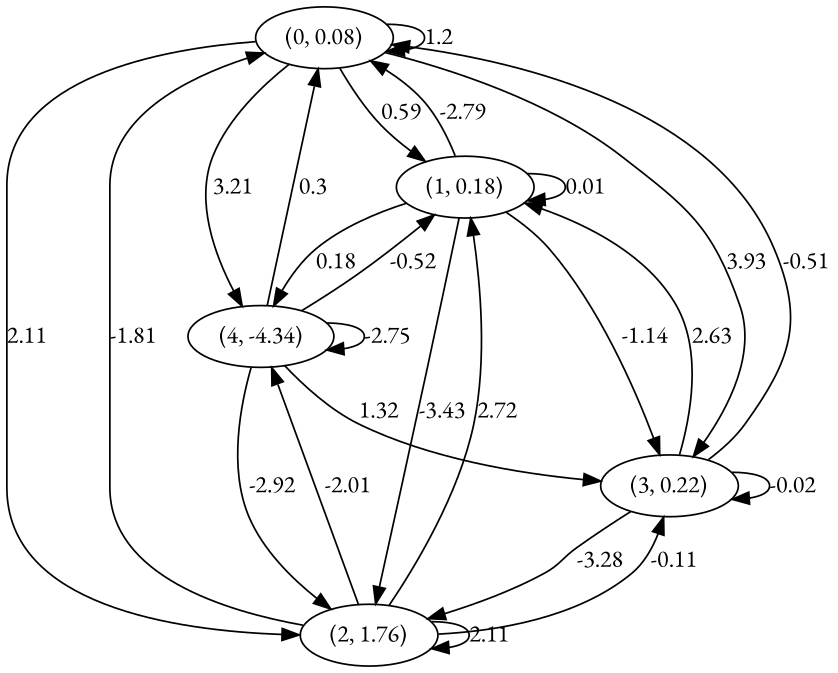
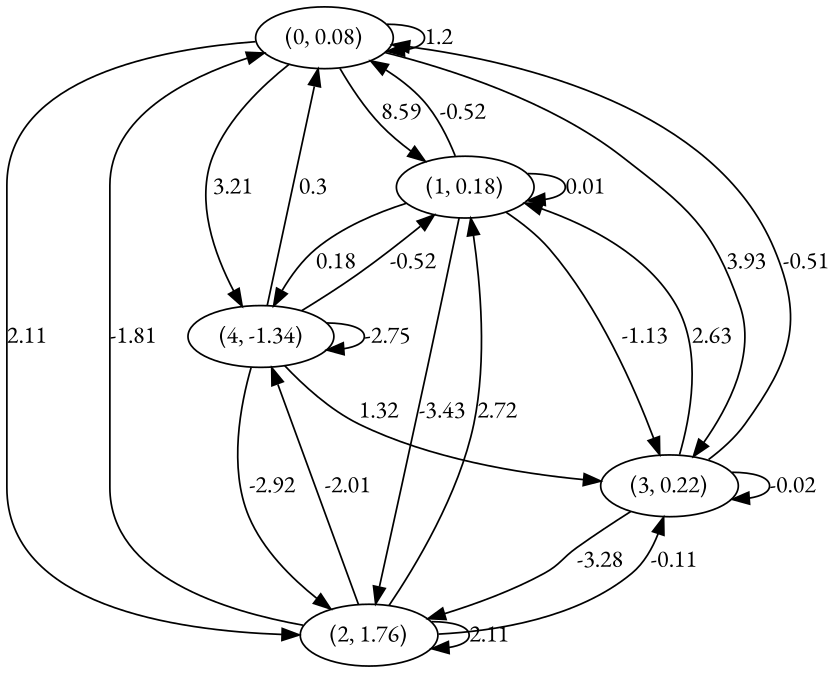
(402, 112) -> (402, 112)
(464, 112) -> (464, 112)
(261, 336) -> (261, 336)
(645, 336) -> (645, 336)
